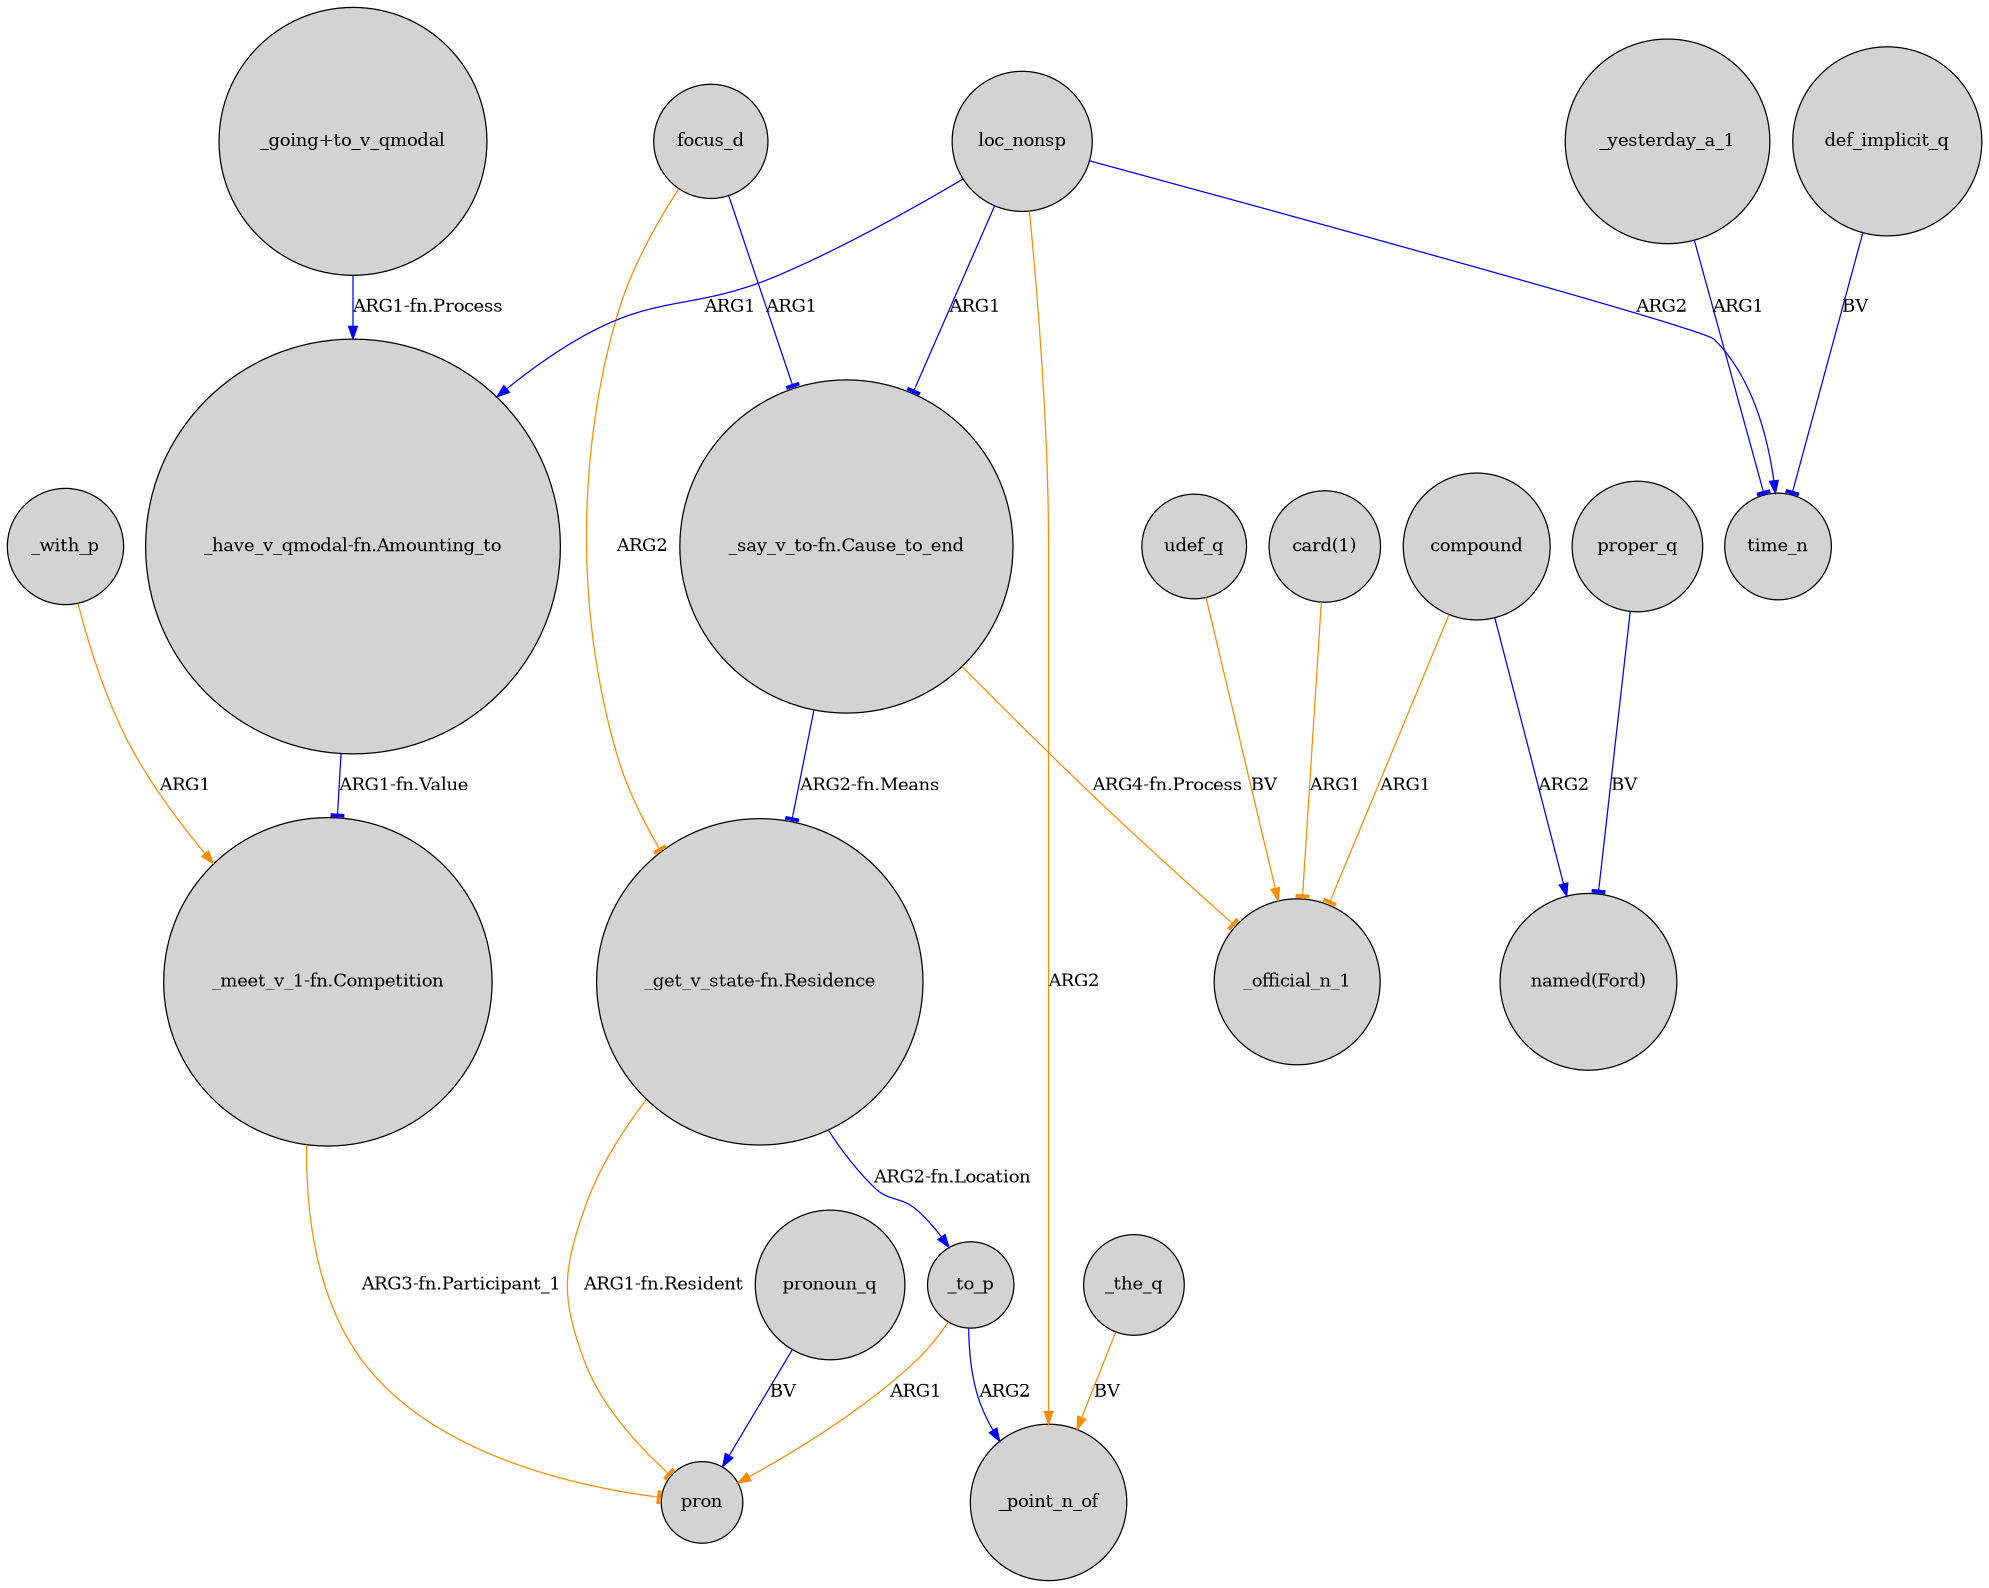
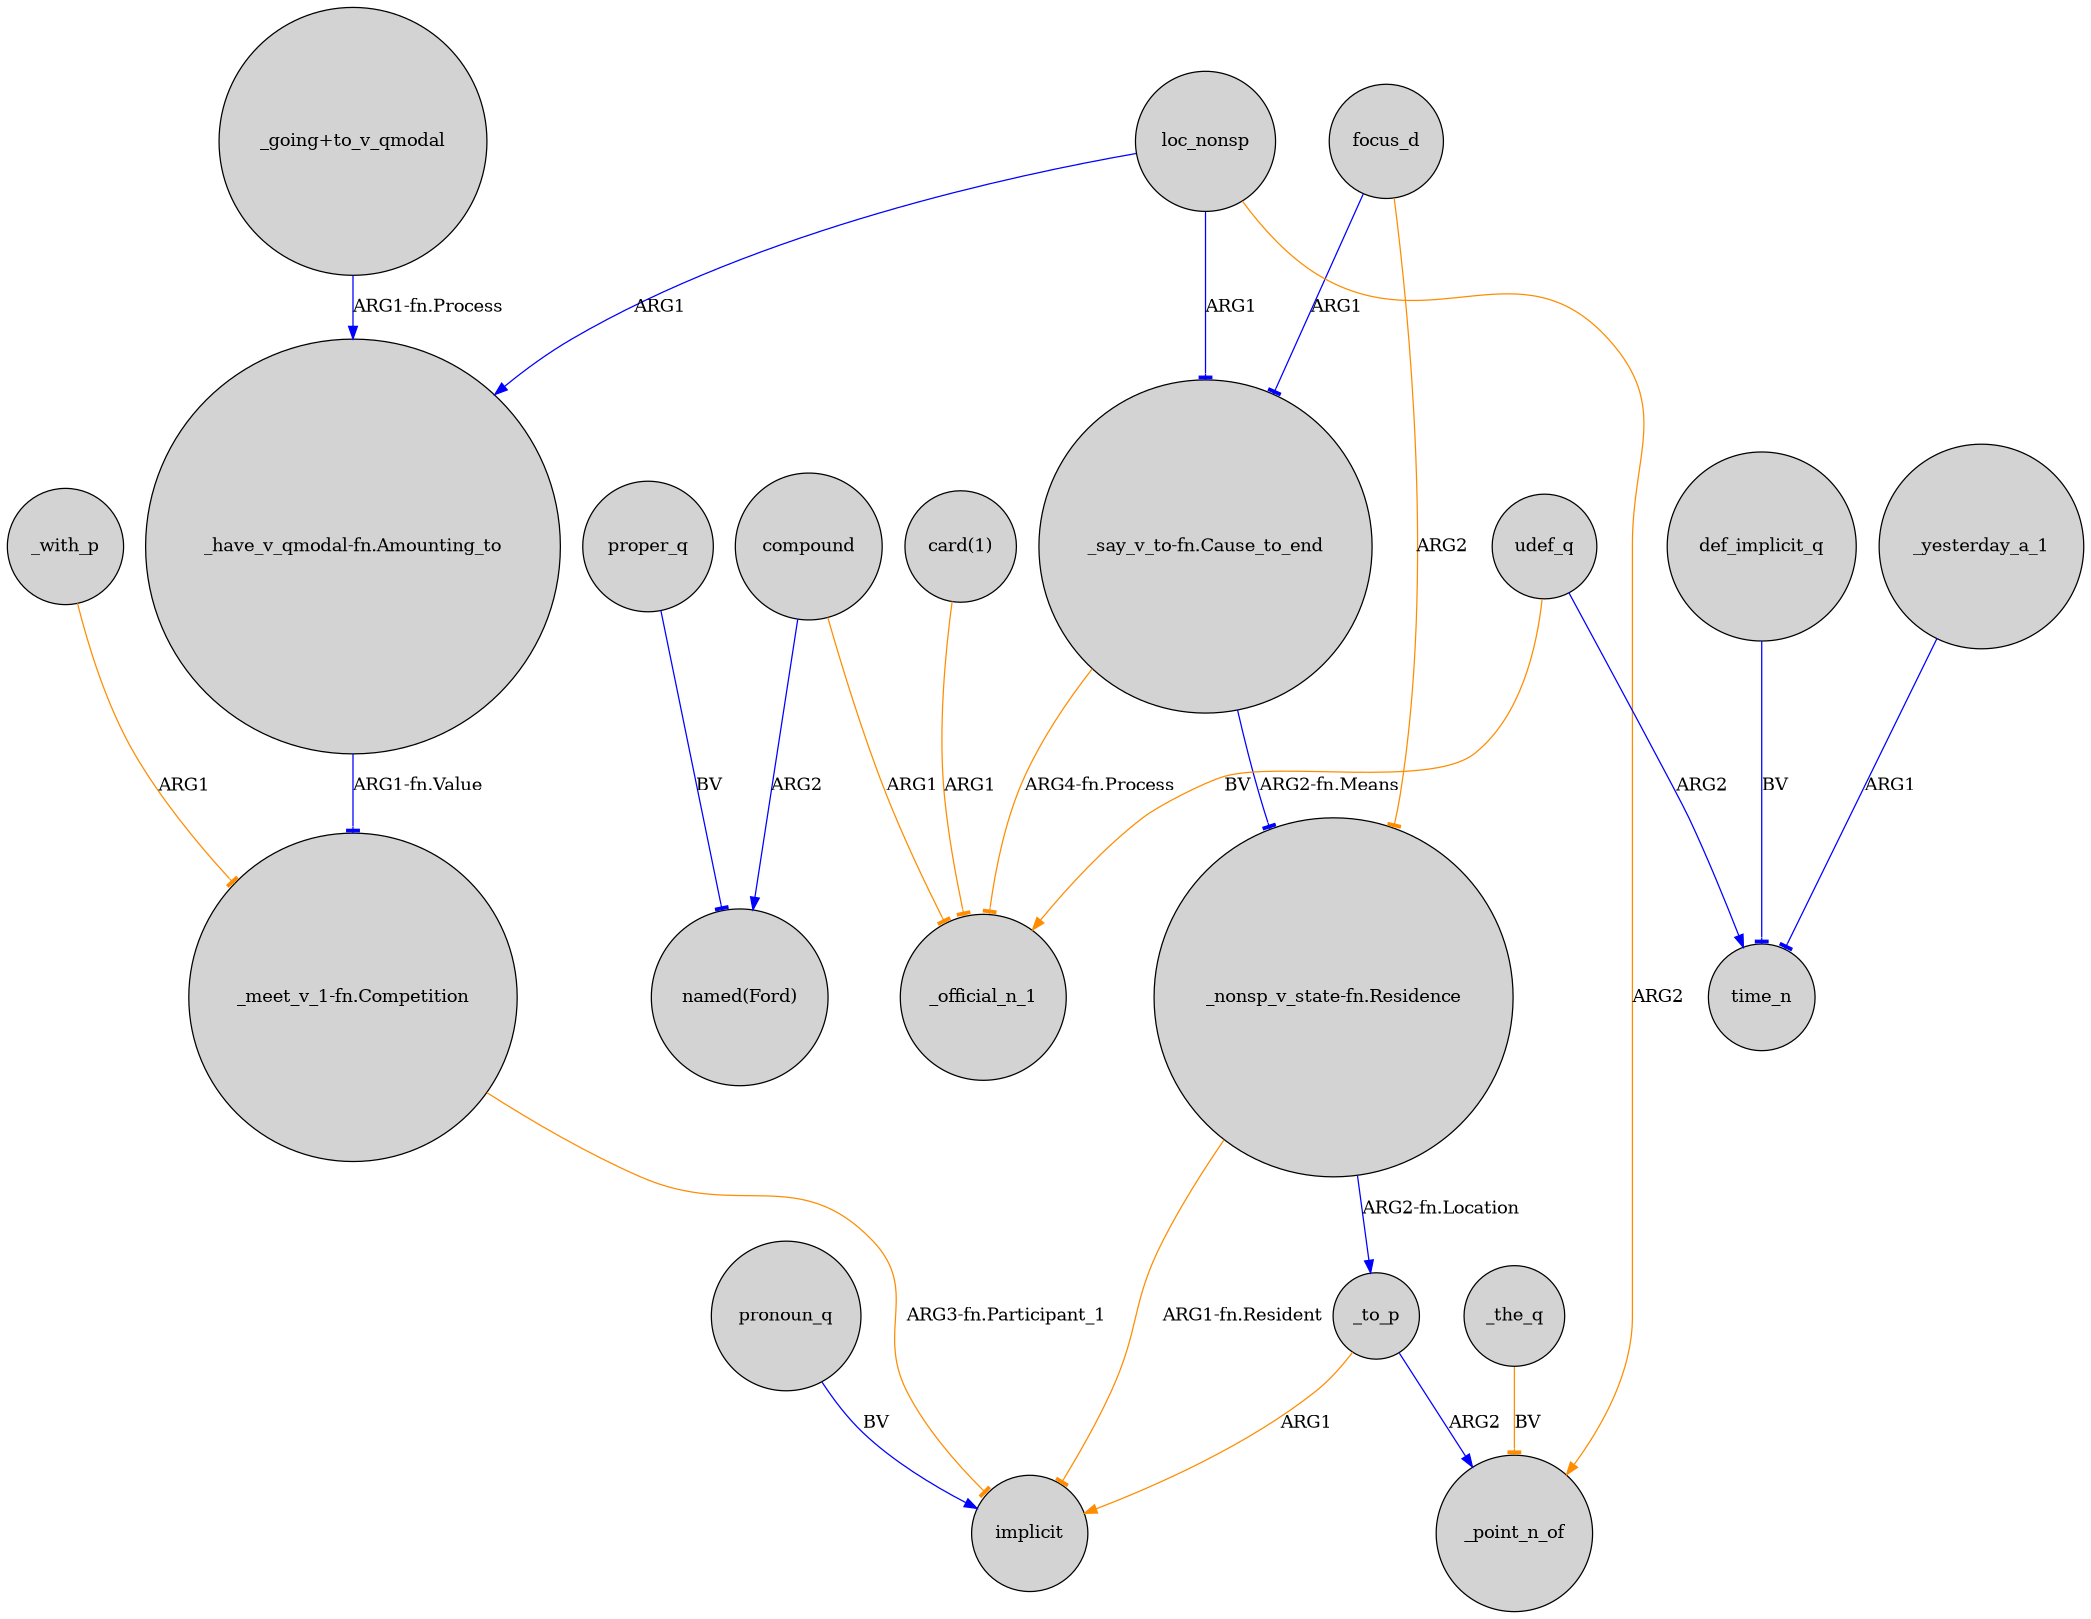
(1478, 268) -> (1660, 761)
(125, 737) -> (134, 752)
(760, 982) -> (1334, 997)
(1099, 1375) -> (1514, 1408)
(702, 1502) -> (1030, 1533)
